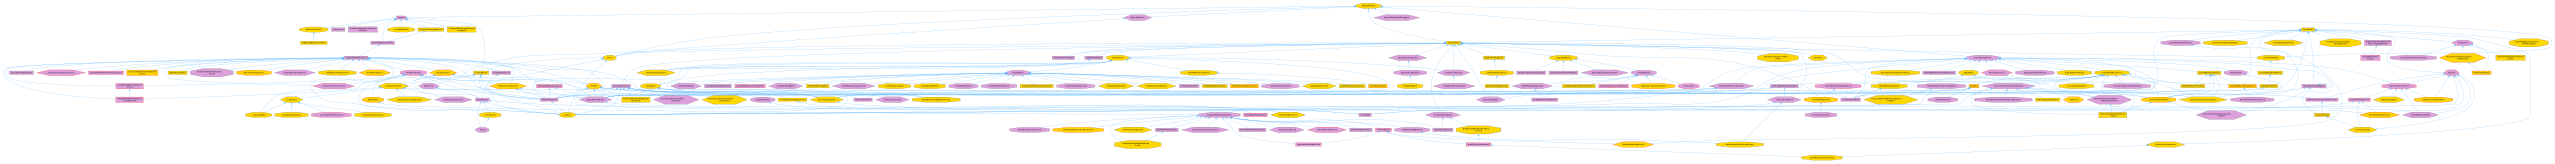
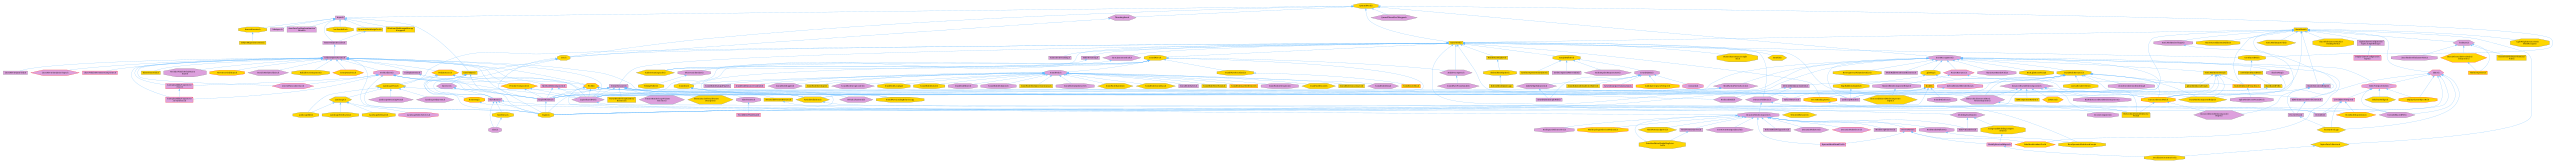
(2370, 58) -> (2368, 58)
(142, 73) -> none
(1531, 73) -> (1534, 73)
(409, 100) -> (391, 100)
(2322, 115) -> (2296, 115)
